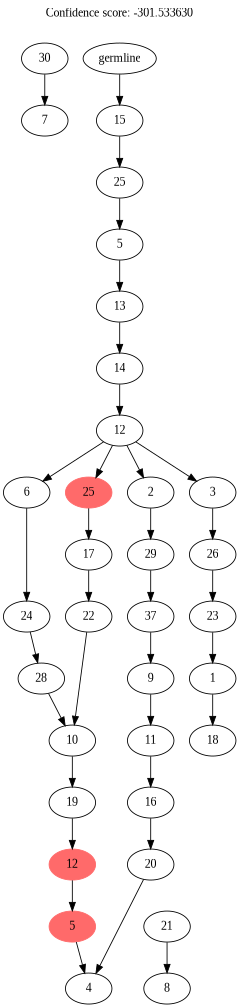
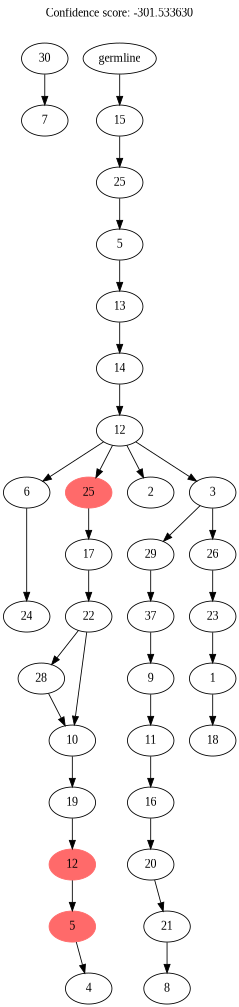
(151, 519) -> (185, 520)
(33, 643) -> (68, 644)
(122, 923) -> (158, 891)
